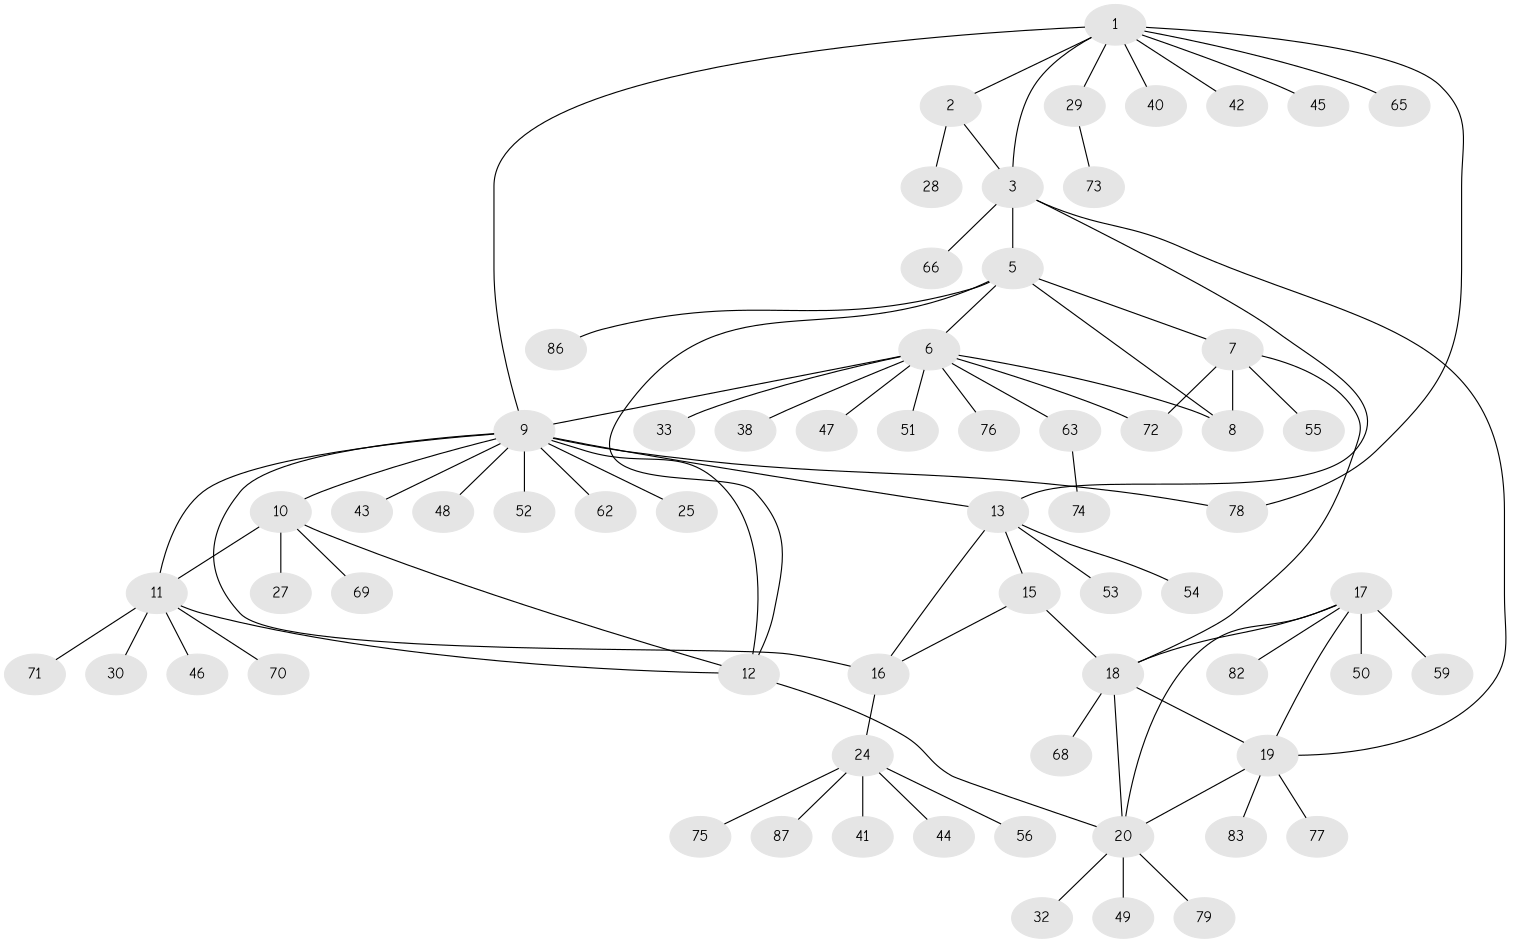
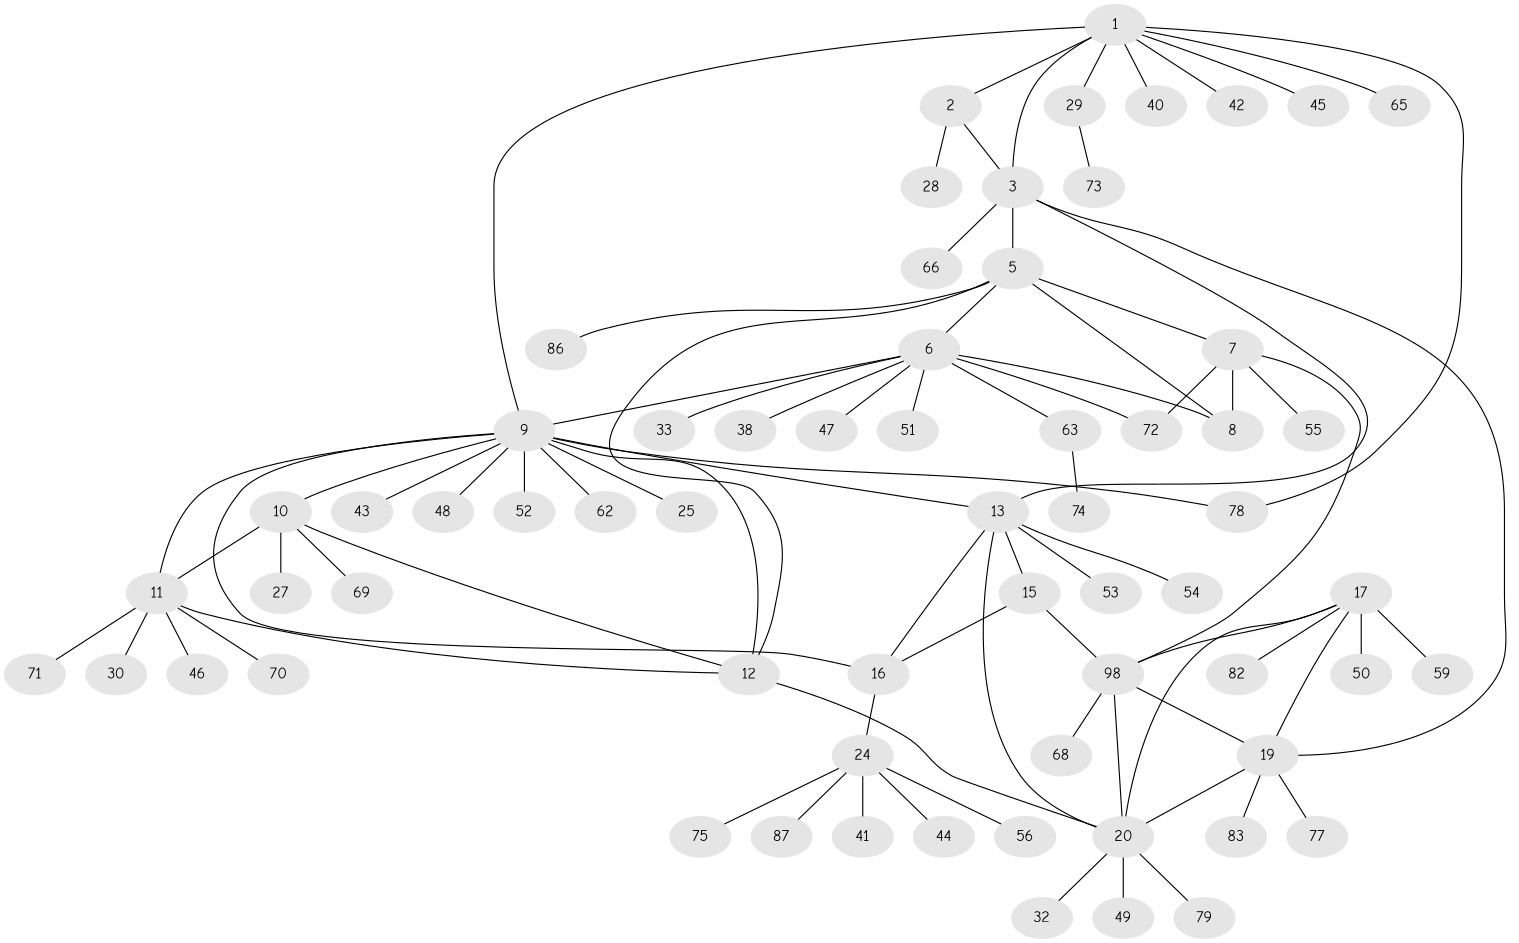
(989, 431) -> none
(1113, 674) -> (1113, 674)
none -> (991, 703)
